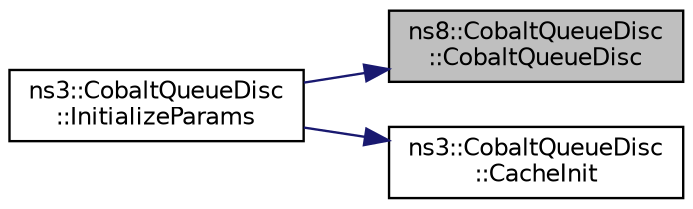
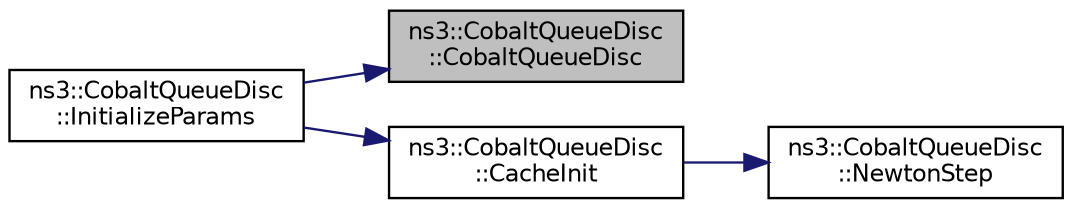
(536, 46) -> (536, 46)
none -> (916, 162)
